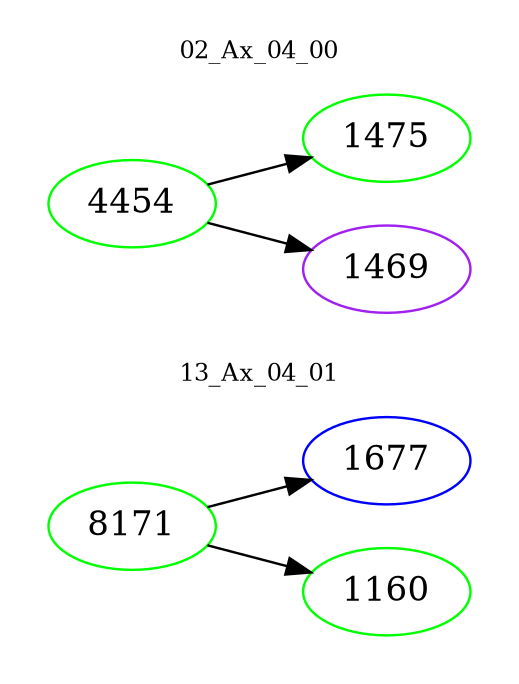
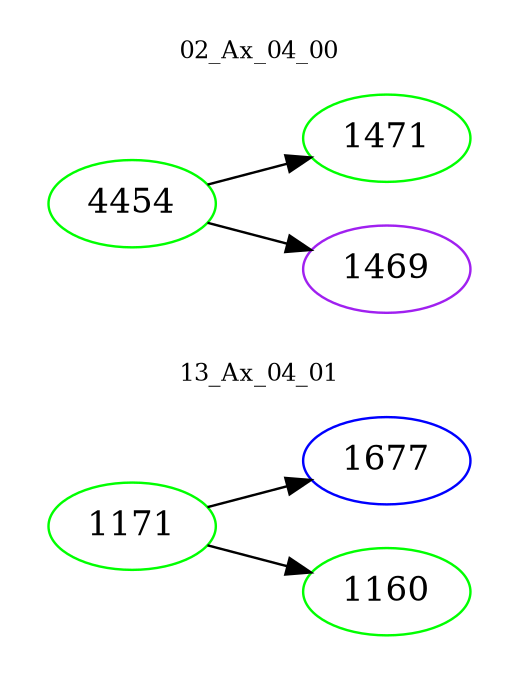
(387, 138) -> (387, 138)
(132, 526) -> (132, 526)
